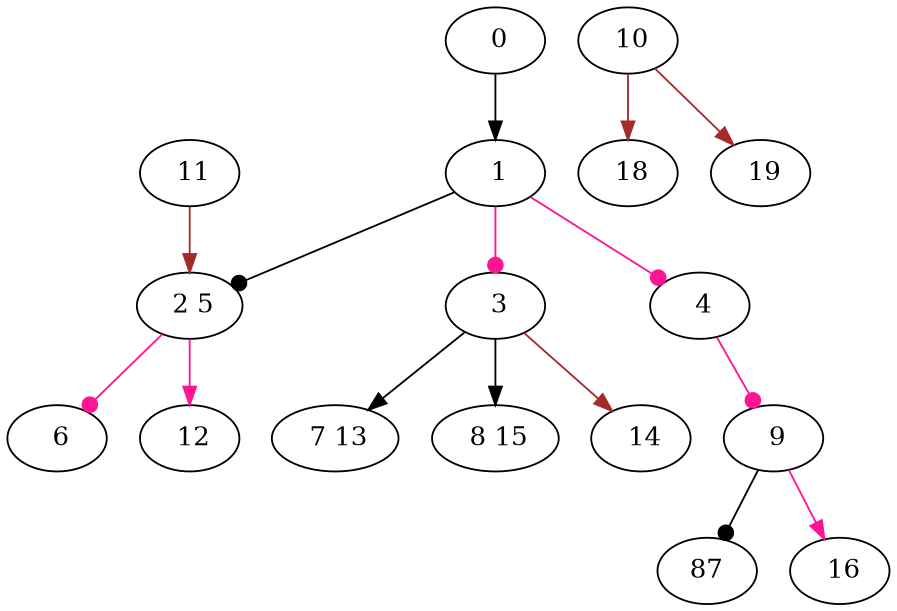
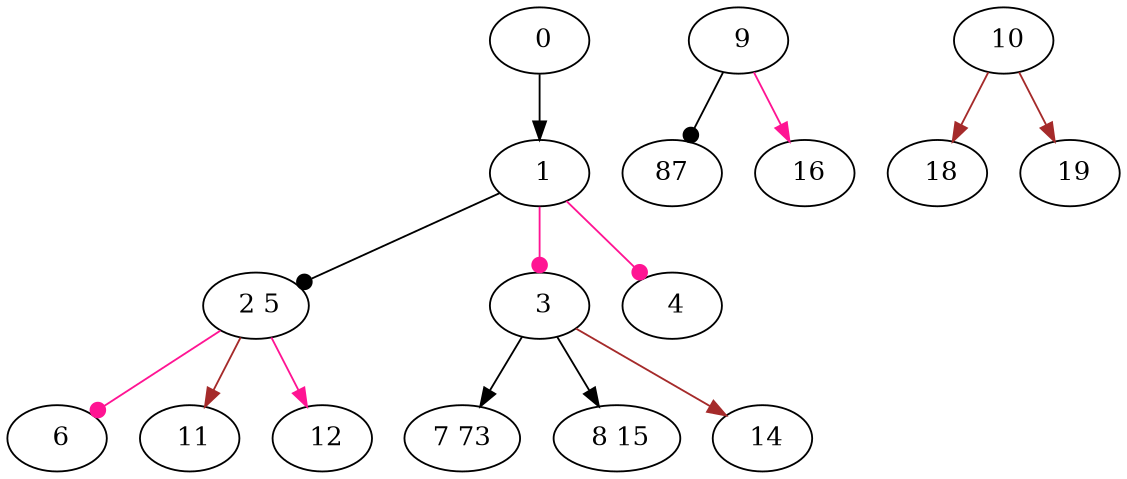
(190, 230) -> (227, 364)
(733, 366) -> none
(335, 438) -> (462, 438)
